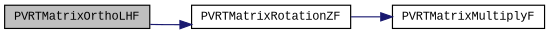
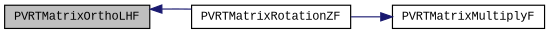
(165, 25) -> (177, 9)
